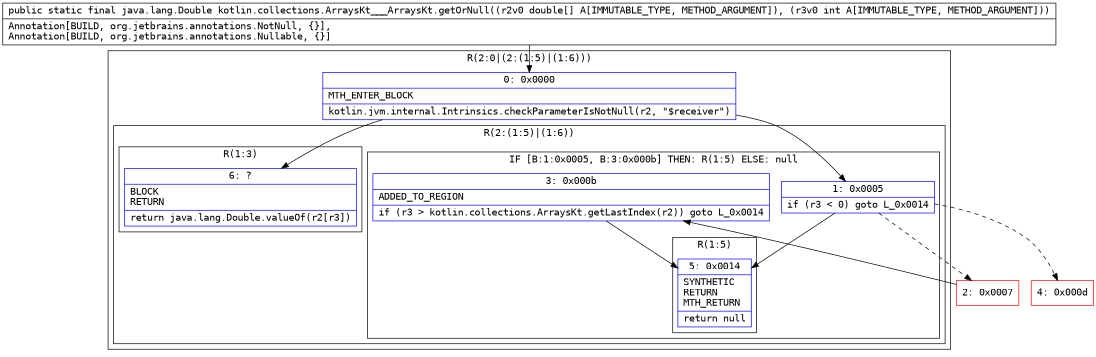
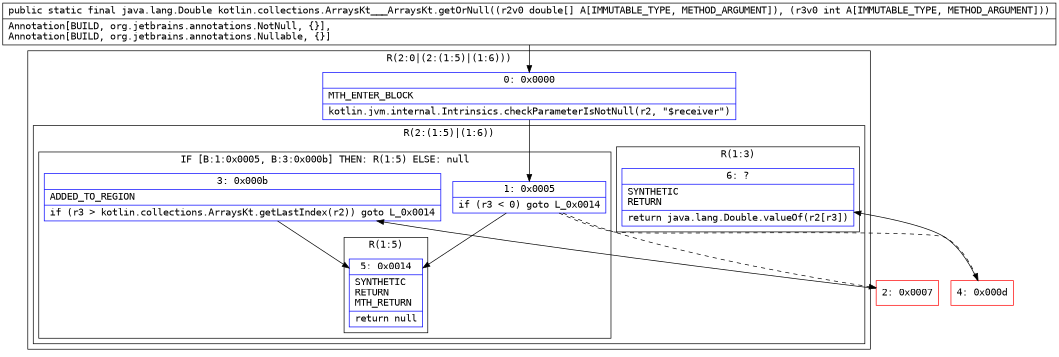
(333, 139) -> (930, 230)
(144, 192) -> (653, 192)
